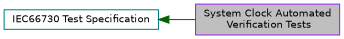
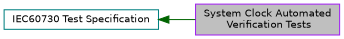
(81, 20) -> (81, 20)
